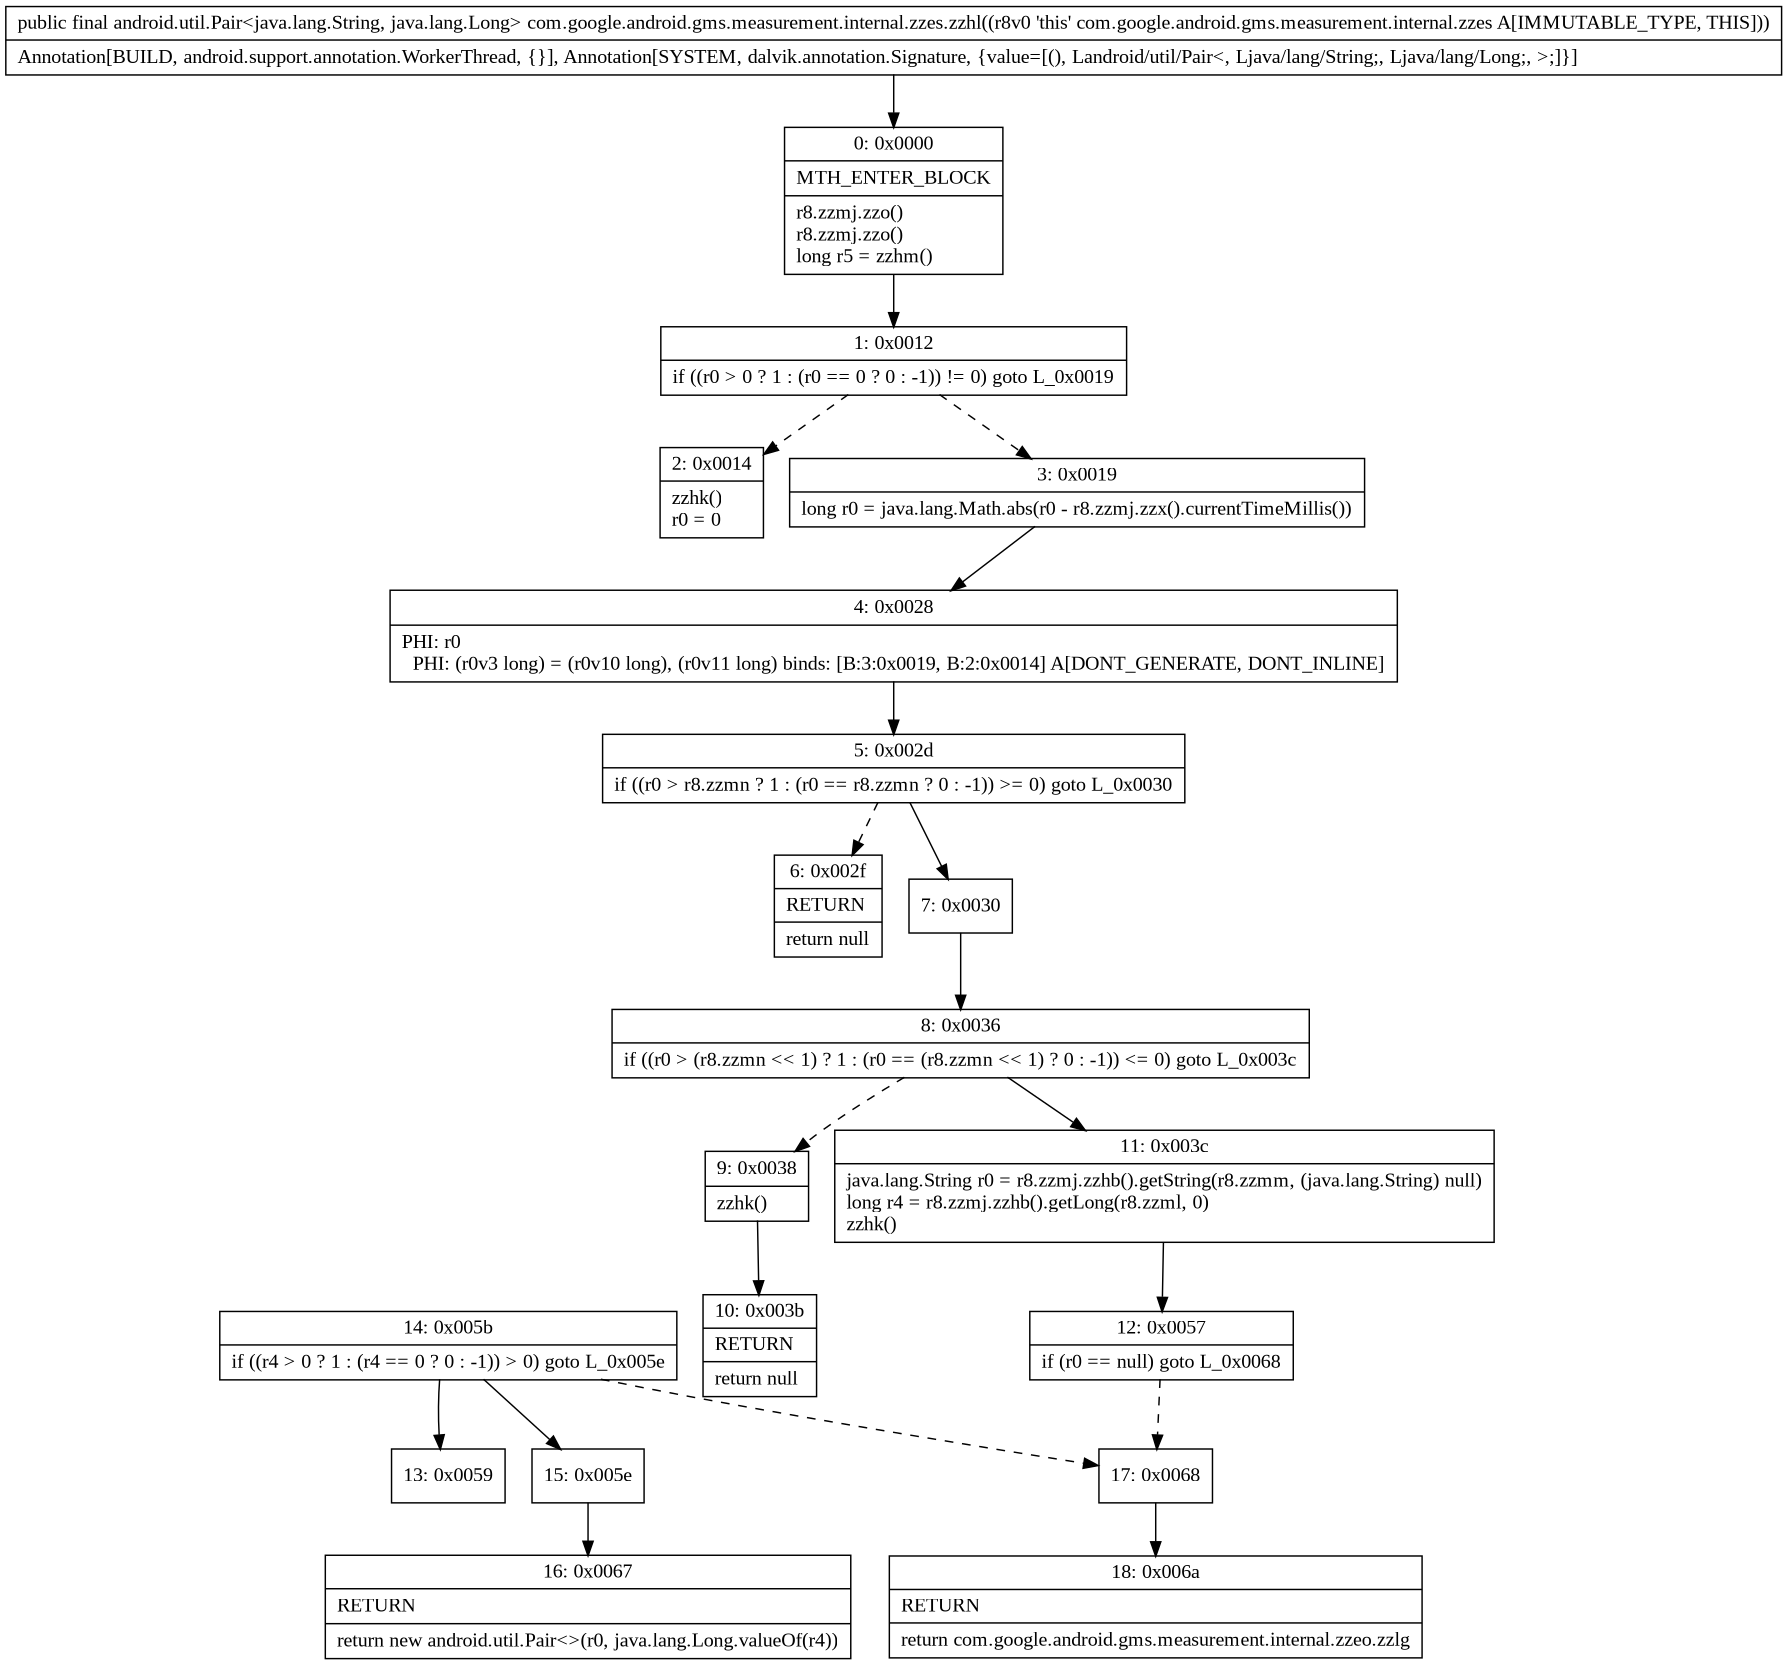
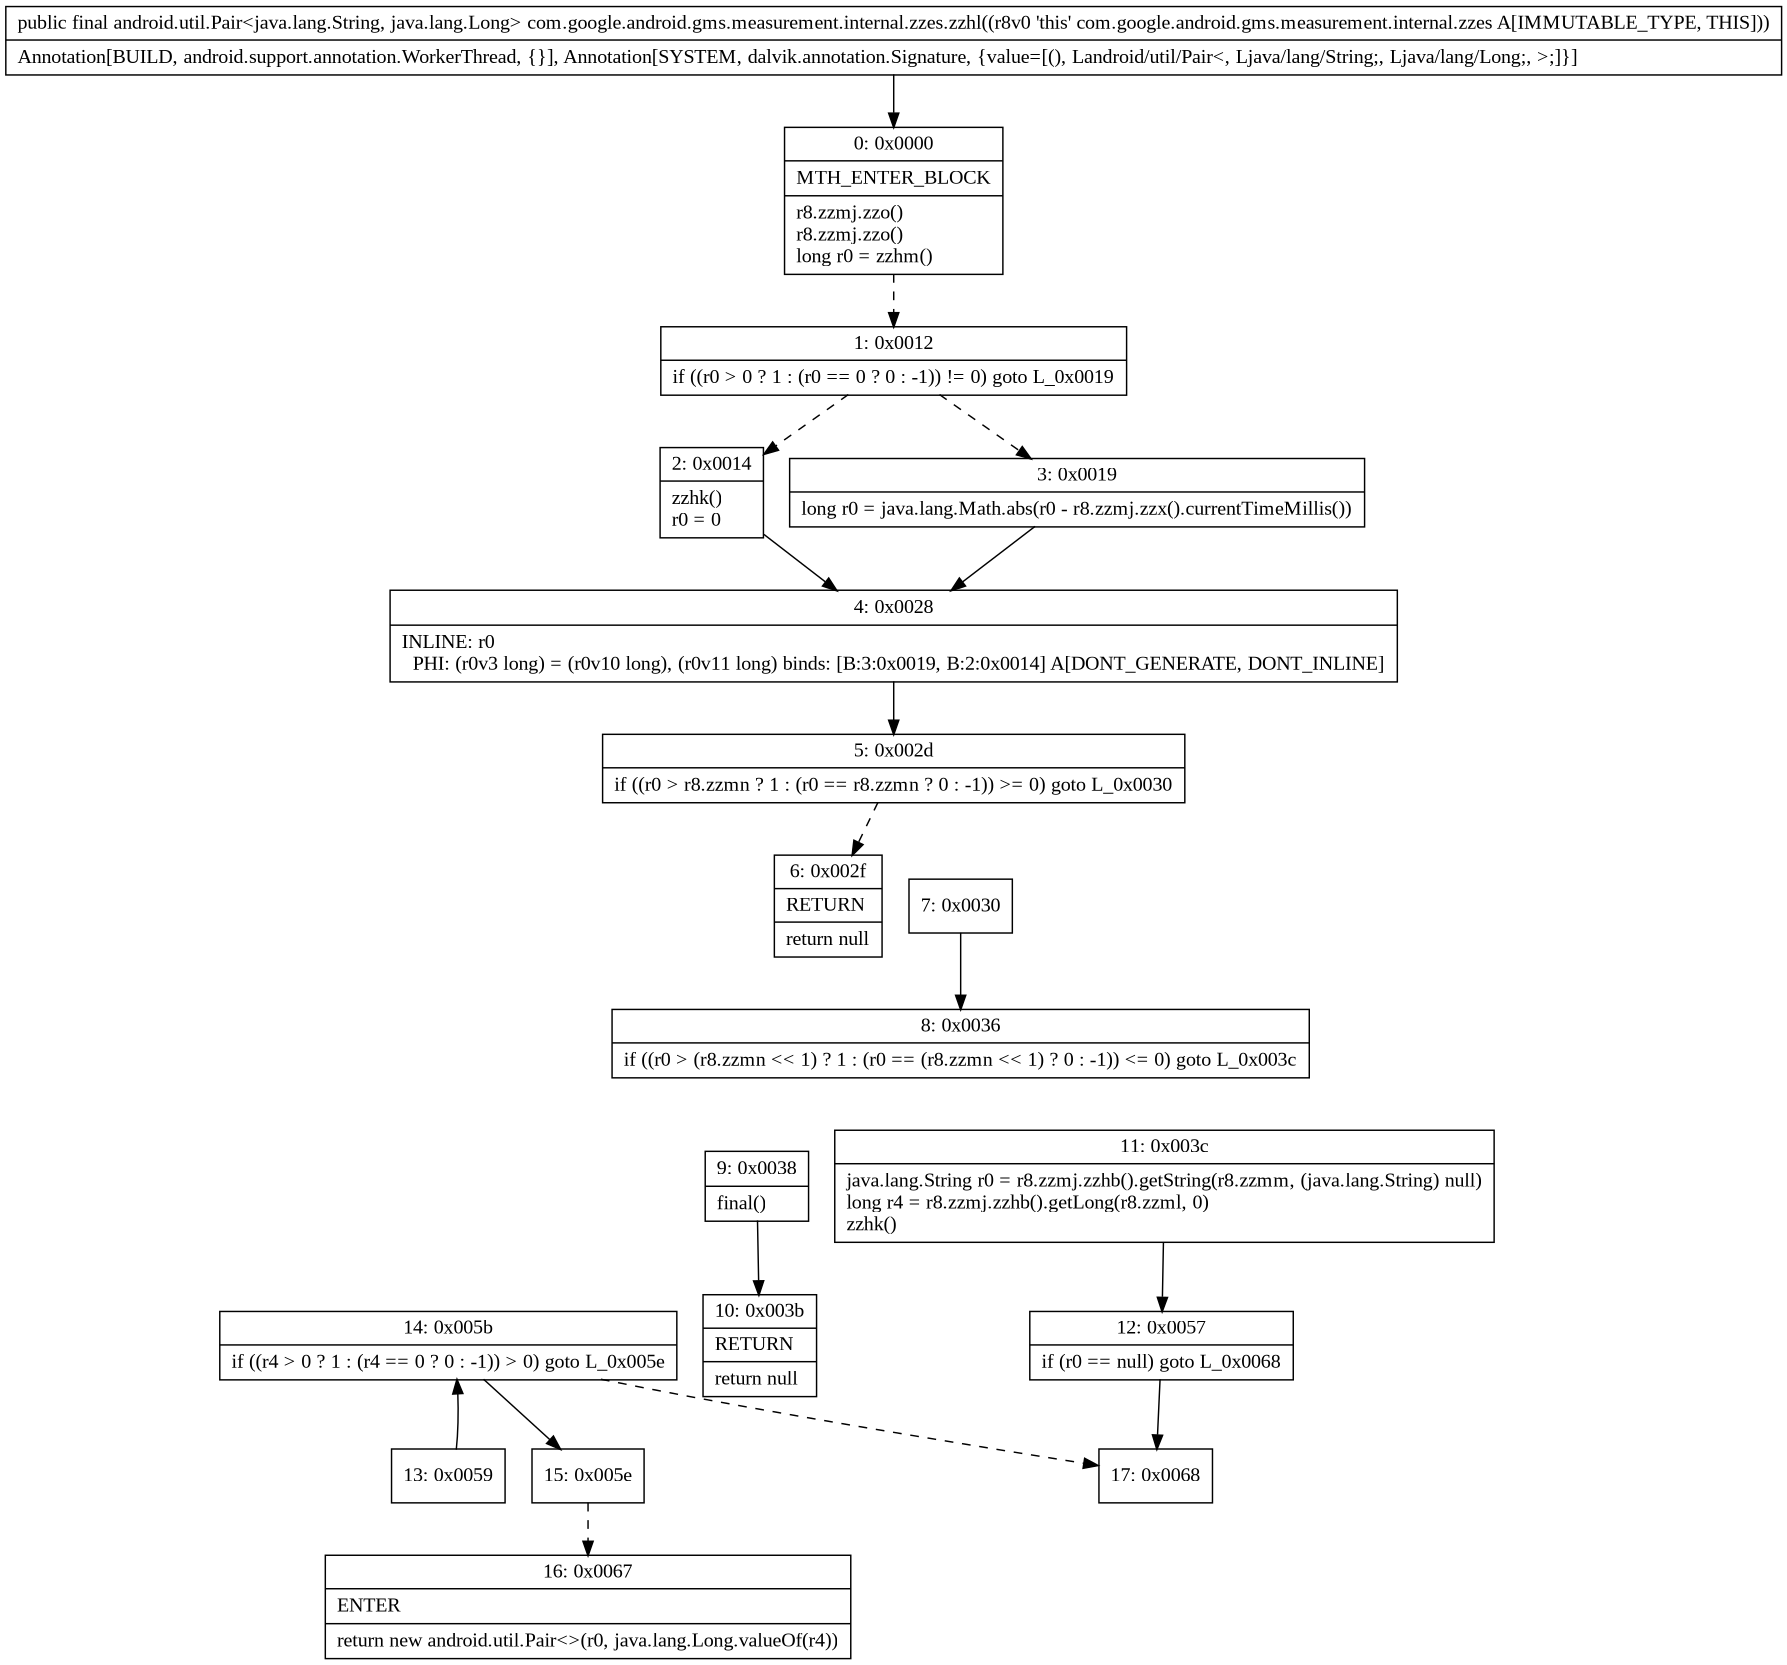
(865, 256) -> (865, 256)
(894, 293) -> (894, 293)
none -> (795, 558)
(434, 642) -> (451, 642)
(926, 834) -> none
(1040, 1100) -> none
(854, 1108) -> none
(742, 1203) -> (742, 1203)
(439, 1407) -> (458, 1422)
(1159, 1407) -> (1159, 1407)
(588, 1522) -> (588, 1522)
(377, 1605) -> (369, 1605)
(1156, 1607) -> none
